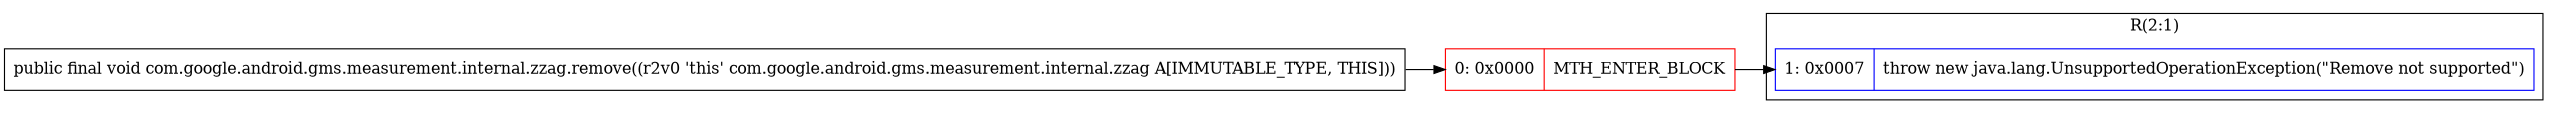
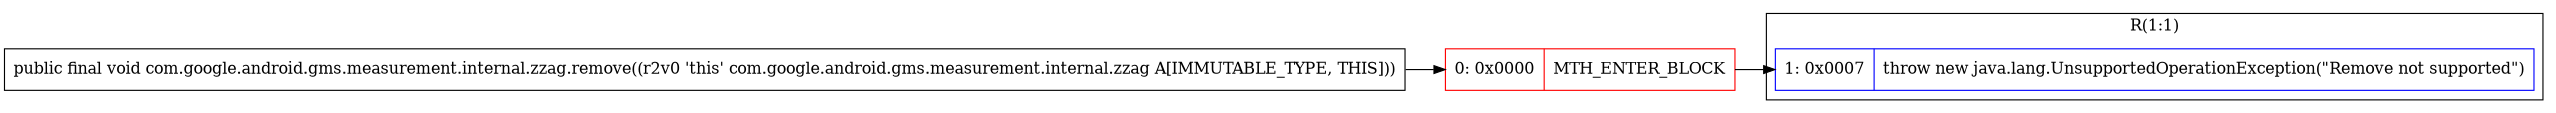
(2155, 26) -> (2155, 26)
